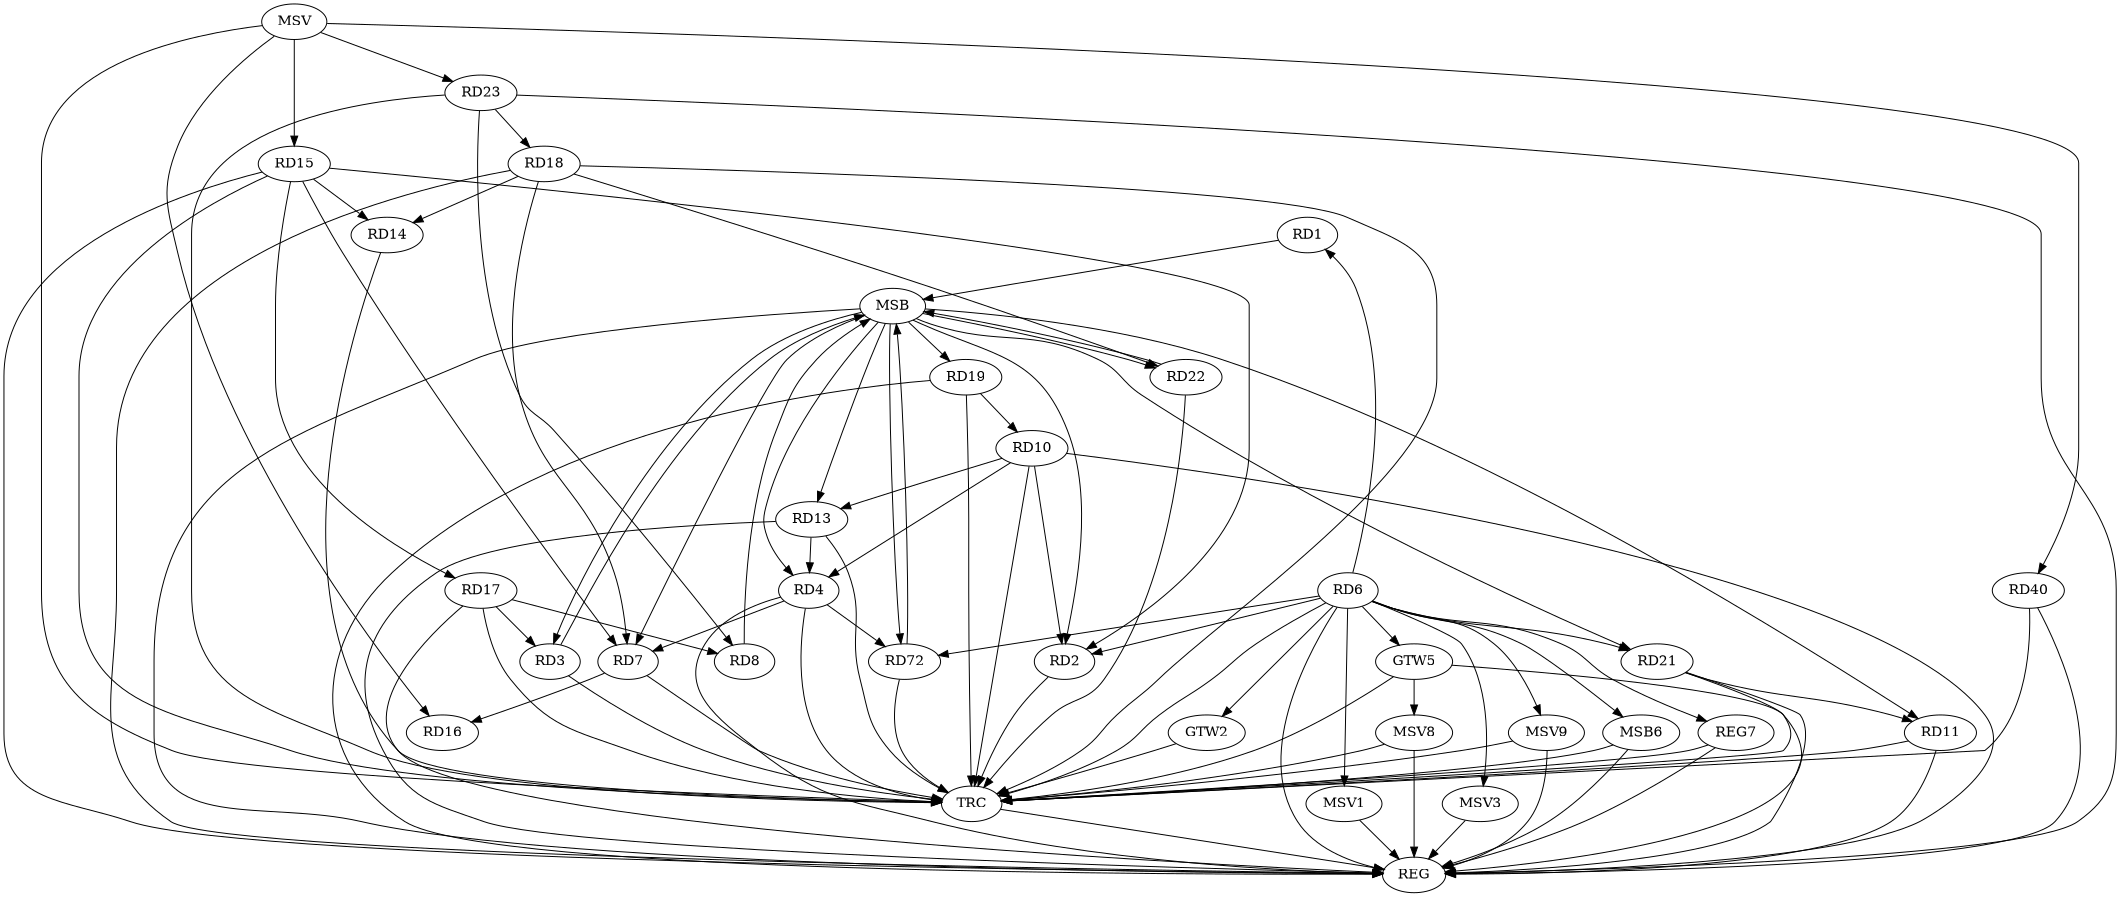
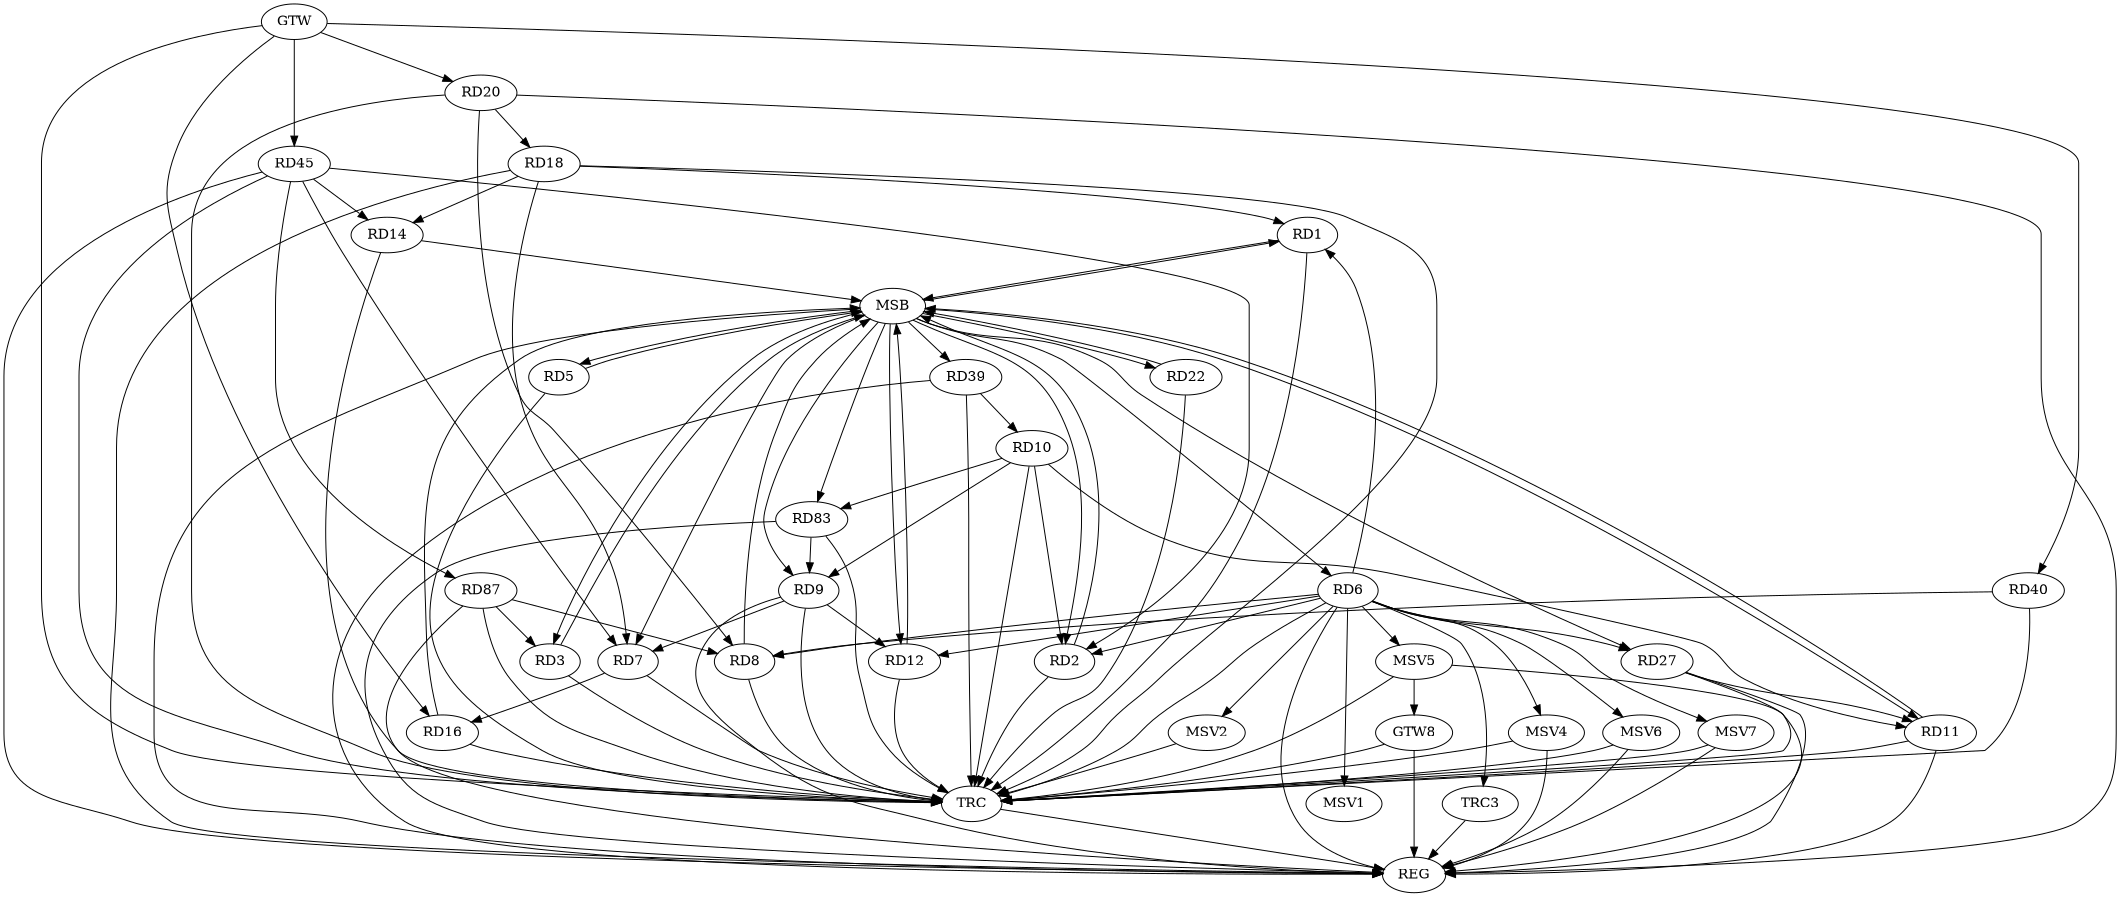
(294, 22) -> (294, 22)
(481, 93) -> (481, 93)
(294, 164) -> (294, 164)
(862, 265) -> (980, 187)
none -> (636, 270)
none -> (1097, 272)
none -> (499, 376)
none -> (559, 377)
(966, 377) -> (966, 377)
none -> (1134, 416)
none -> (1088, 440)
none -> (1455, 446)
(812, 519) -> (812, 519)
none -> (1236, 547)
(481, 591) -> (481, 591)
(809, 591) -> (809, 591)
(1834, 621) -> (1472, 591)
none -> (1050, 622)
(905, 662) -> (905, 662)
(1414, 662) -> (1414, 662)
(1657, 662) -> (1657, 662)
(1207, 733) -> (1207, 733)
(1414, 733) -> (1414, 733)
(1546, 733) -> (1546, 733)
(1641, 733) -> (1641, 733)
(1736, 733) -> (1736, 733)
none -> (803, 761)
none -> (699, 783)
(1480, 804) -> (1480, 804)
(2054, 822) -> (1417, 608)
(1376, 836) -> none
